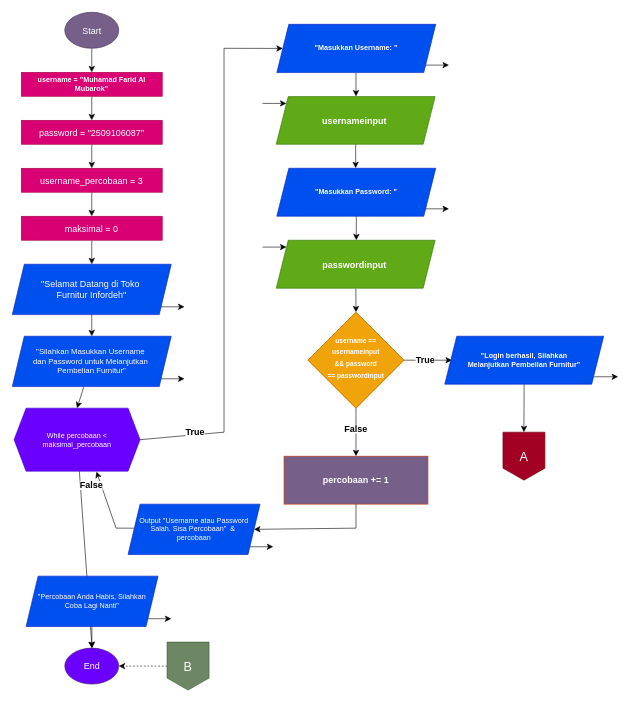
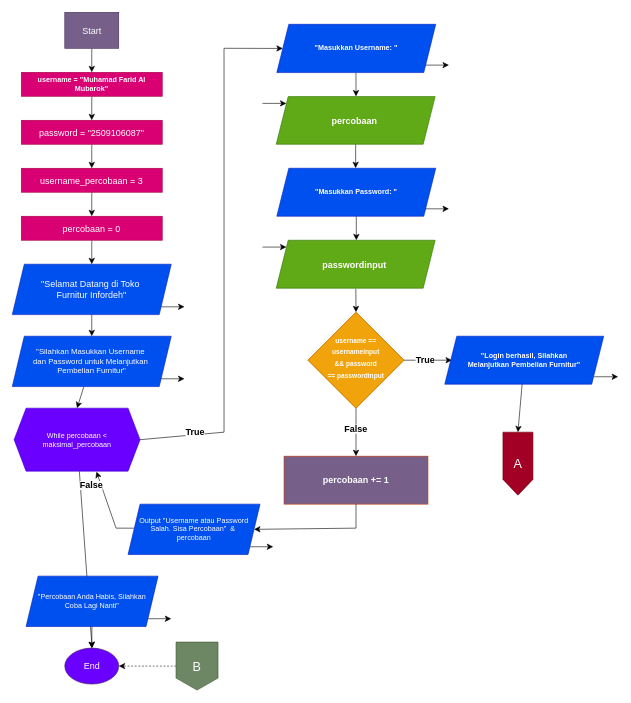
(92, 30) -> (92, 30)
(356, 120) -> (356, 120)
(92, 228) -> (92, 228)
(524, 456) -> (518, 464)
(188, 666) -> (197, 666)
